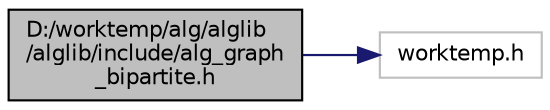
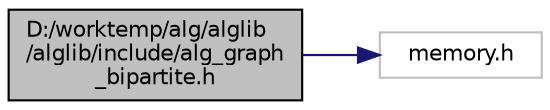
(461, 55) -> (461, 55)
